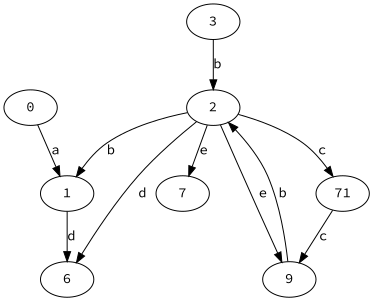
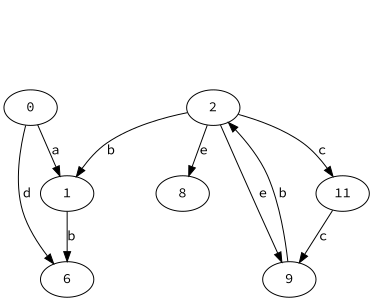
(213, 22) -> none
(133, 182) -> (19, 194)
(183, 194) -> (183, 194)
(343, 194) -> (343, 194)
(72, 237) -> (72, 237)
